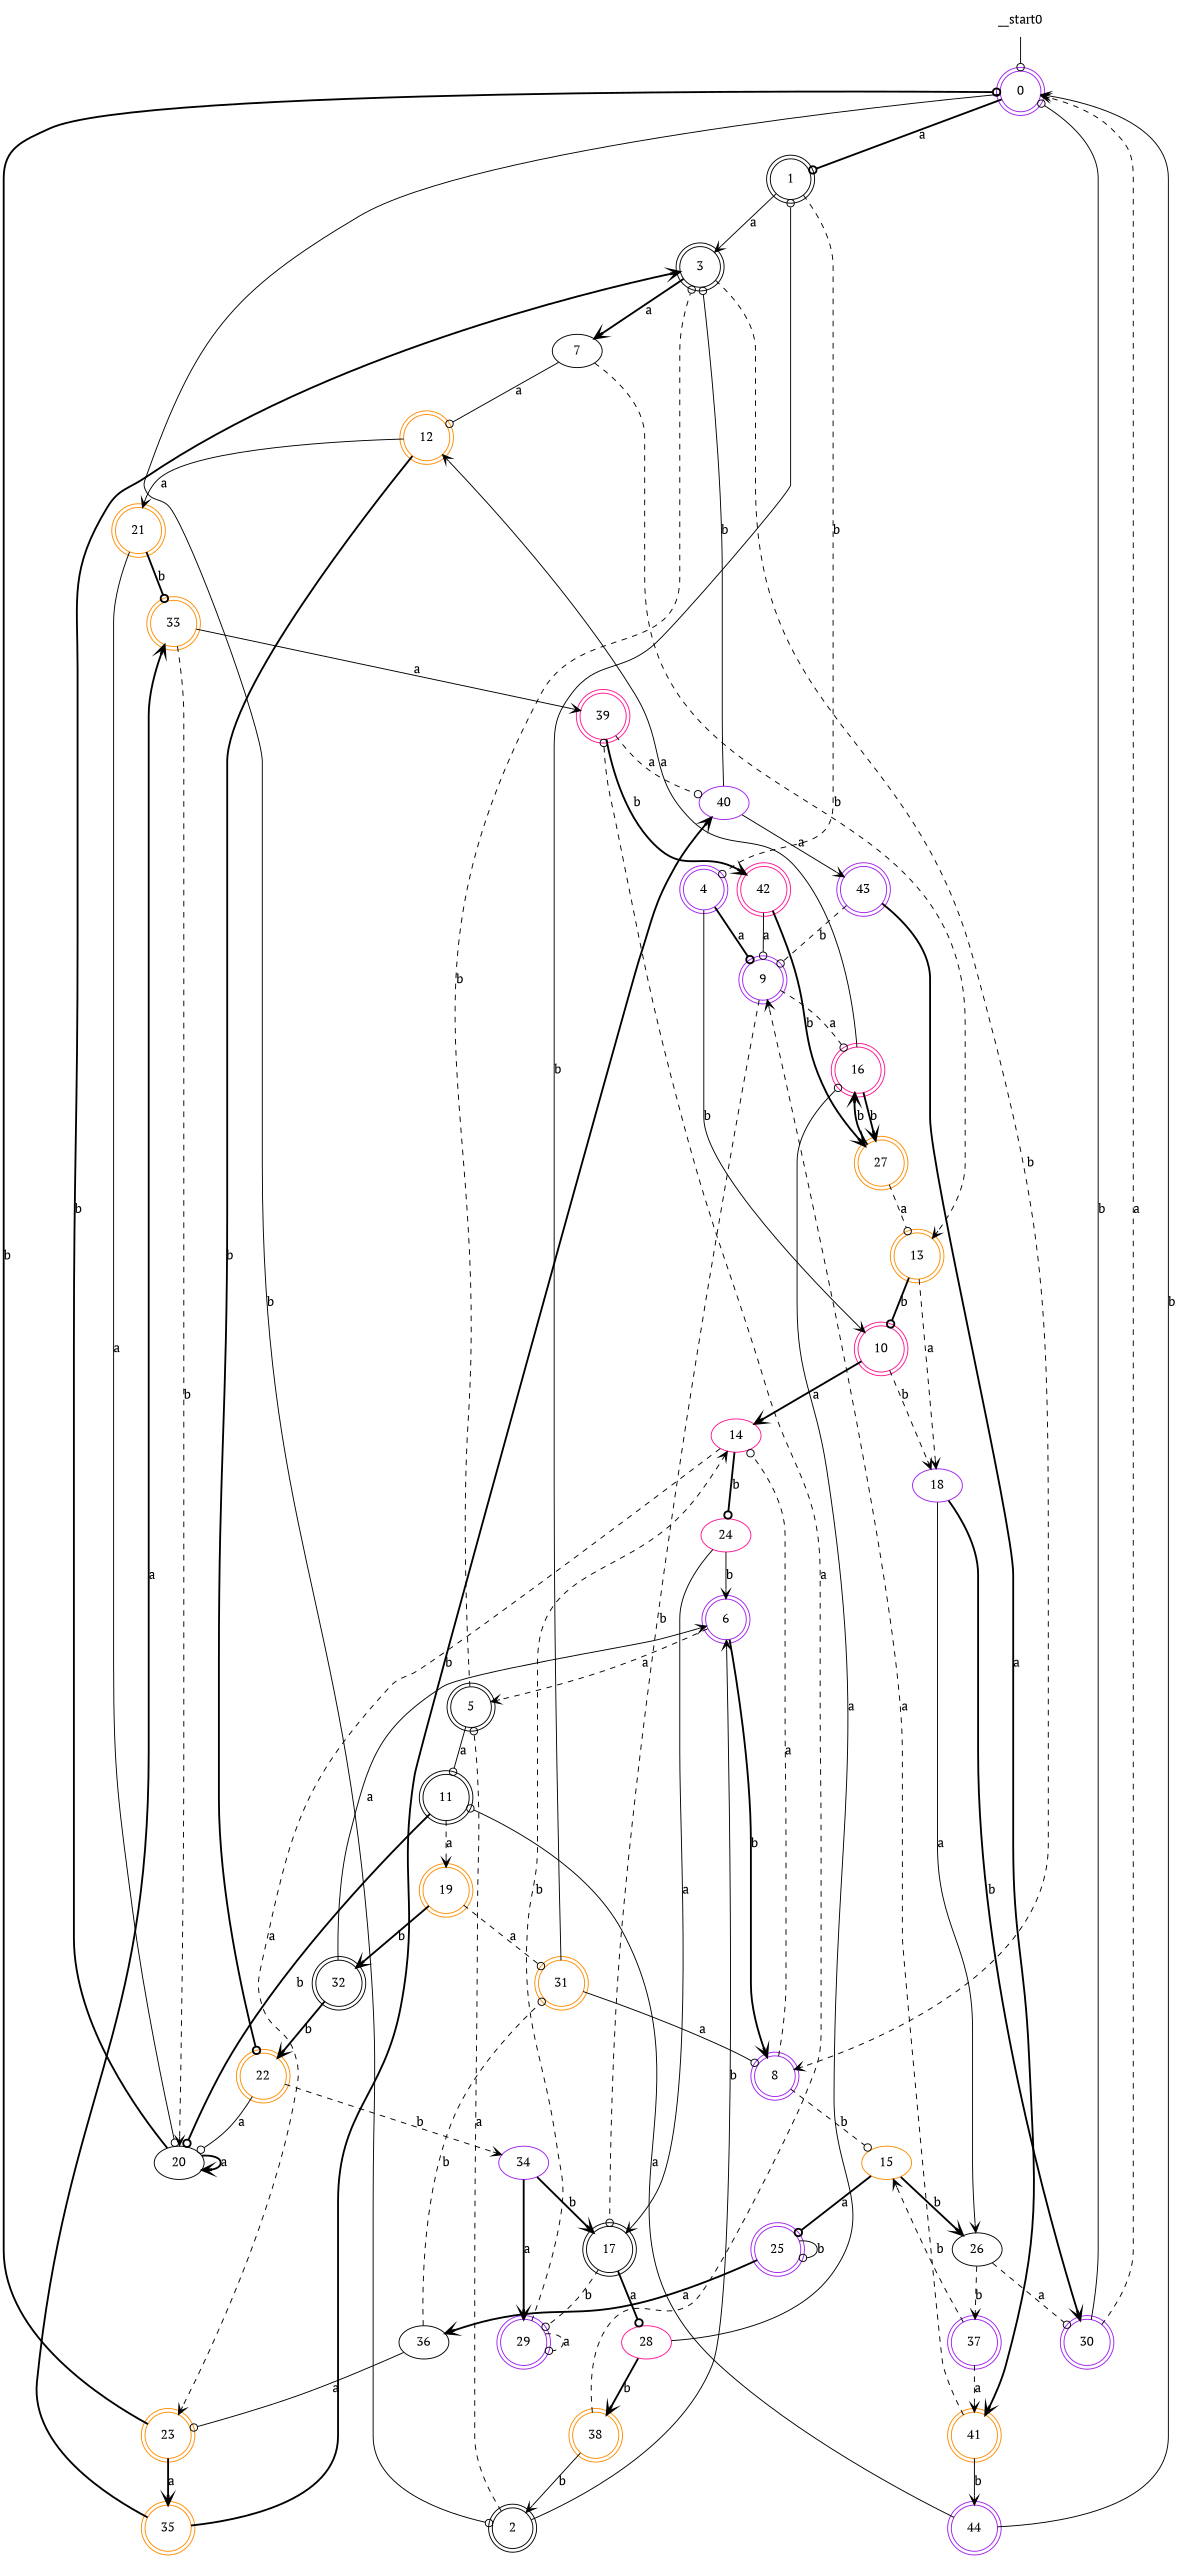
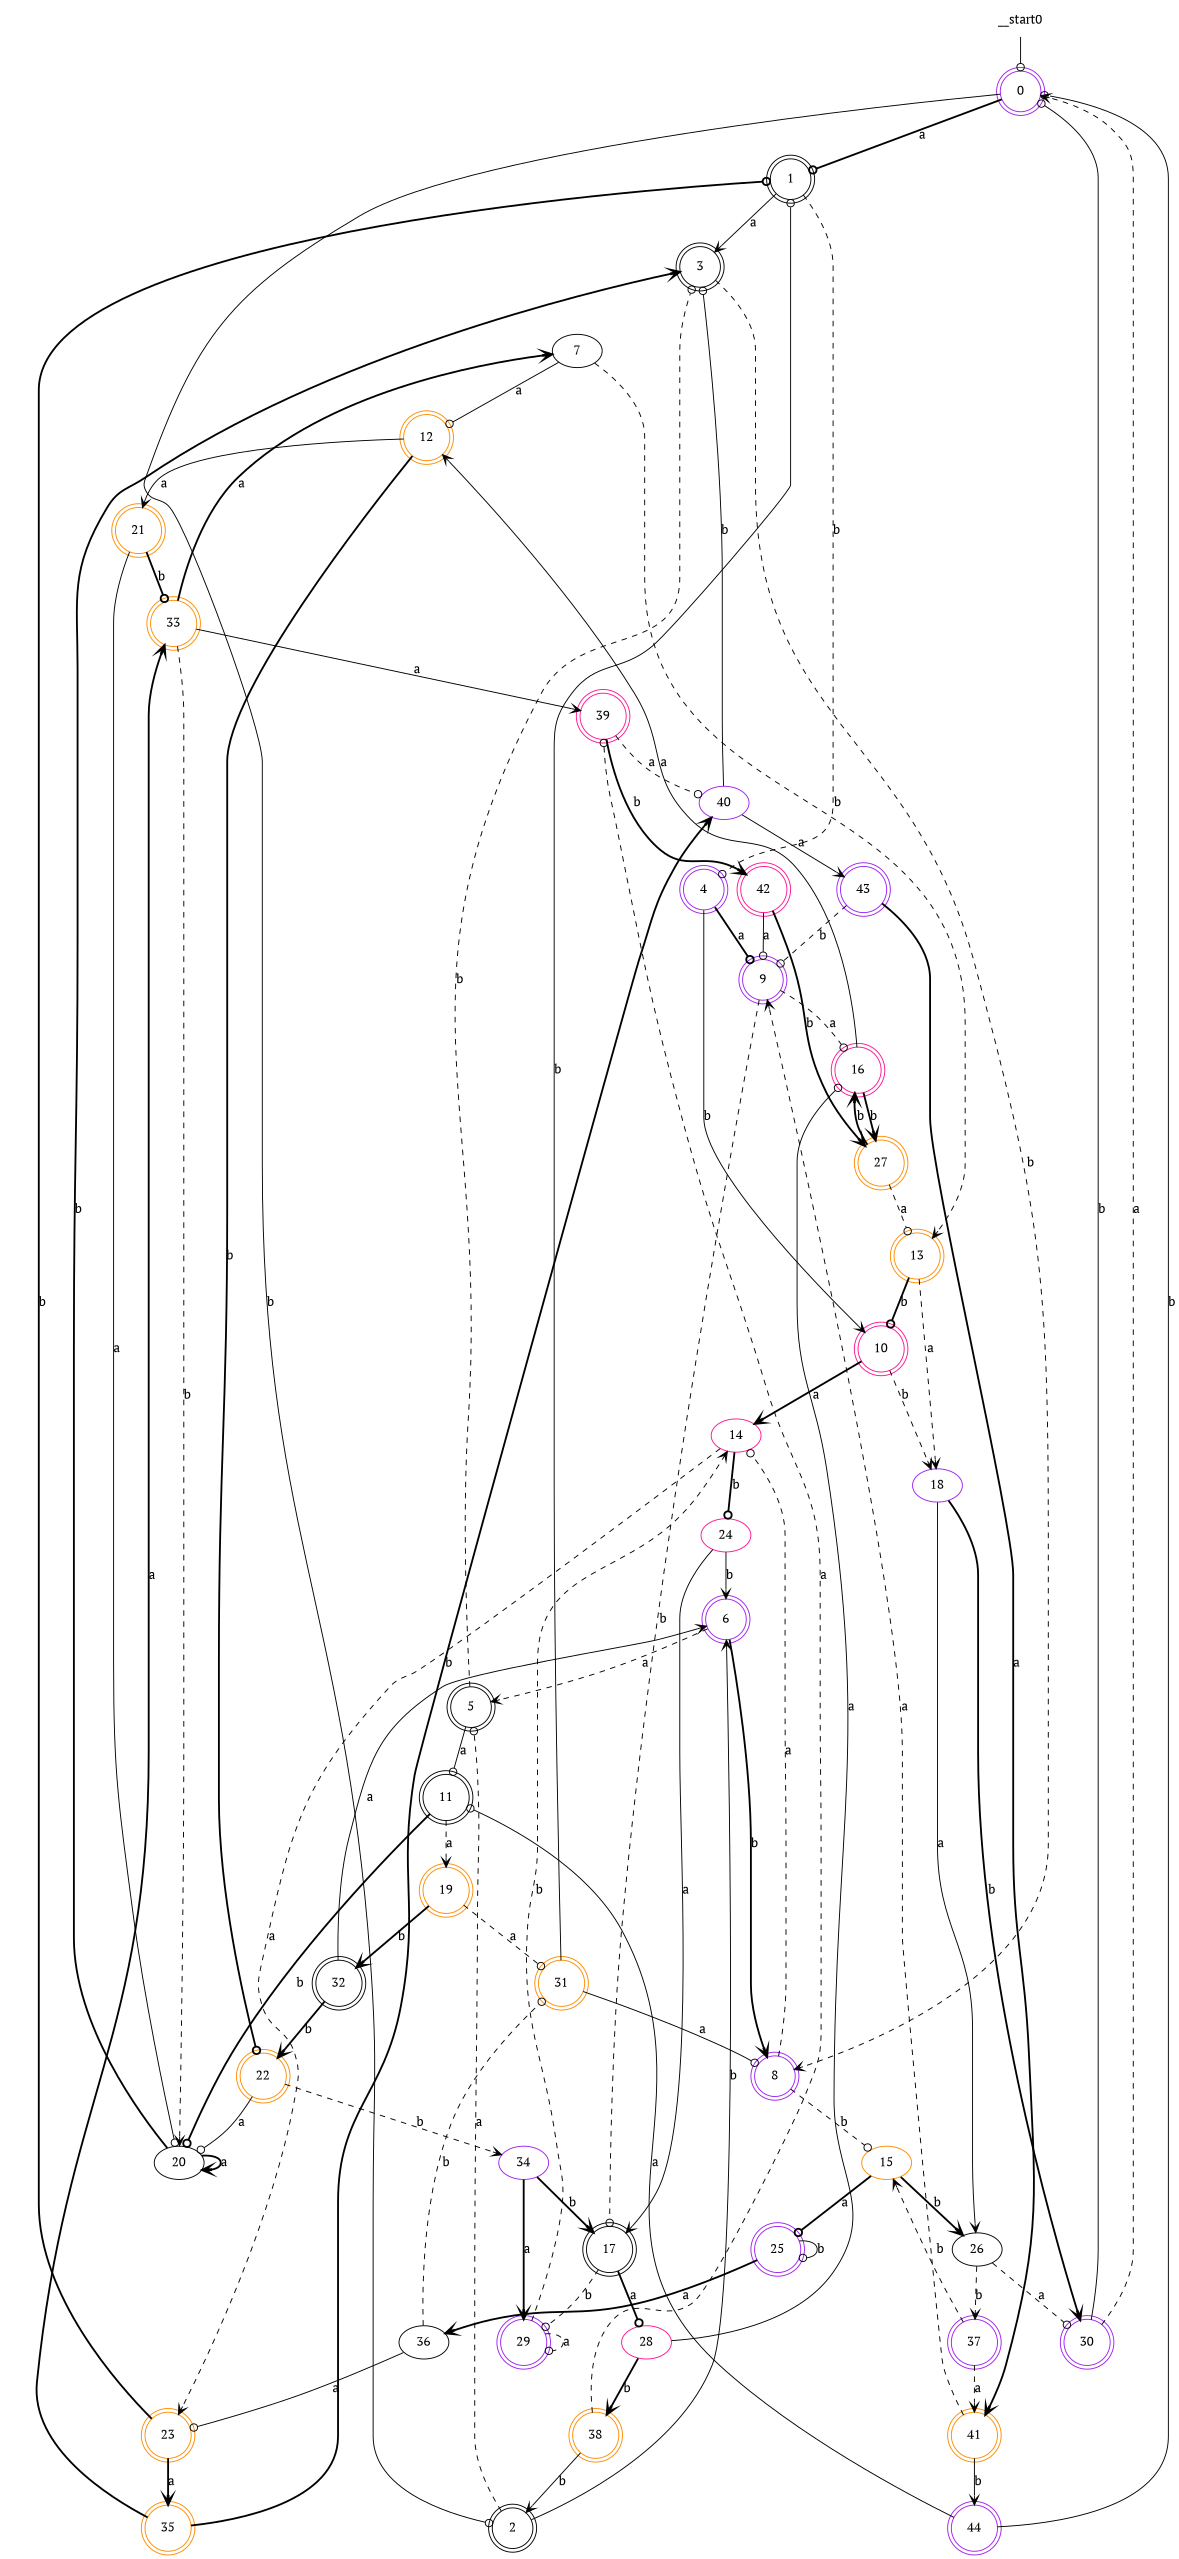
(643, 306) -> (318, 422)
(4, 823) -> (39, 1030)
(1168, 1335) -> (1168, 1335)
